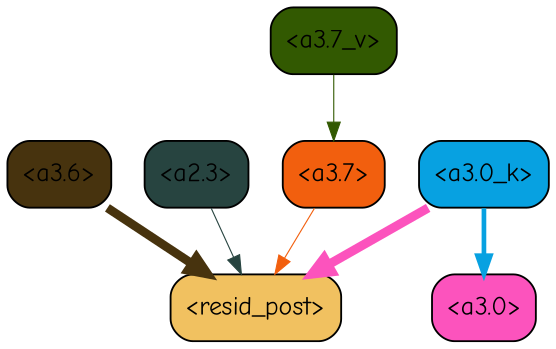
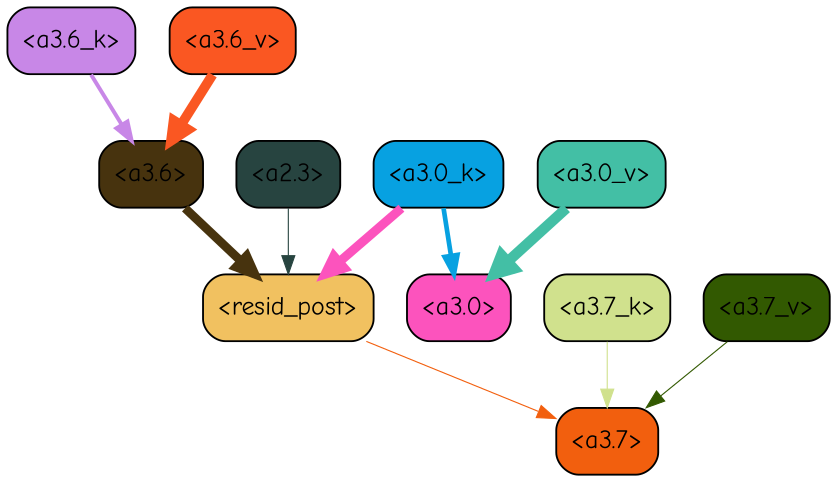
none -> (71, 41)
none -> (233, 41)
none -> (602, 174)
(299, 233) -> (452, 376)
none -> (607, 308)
